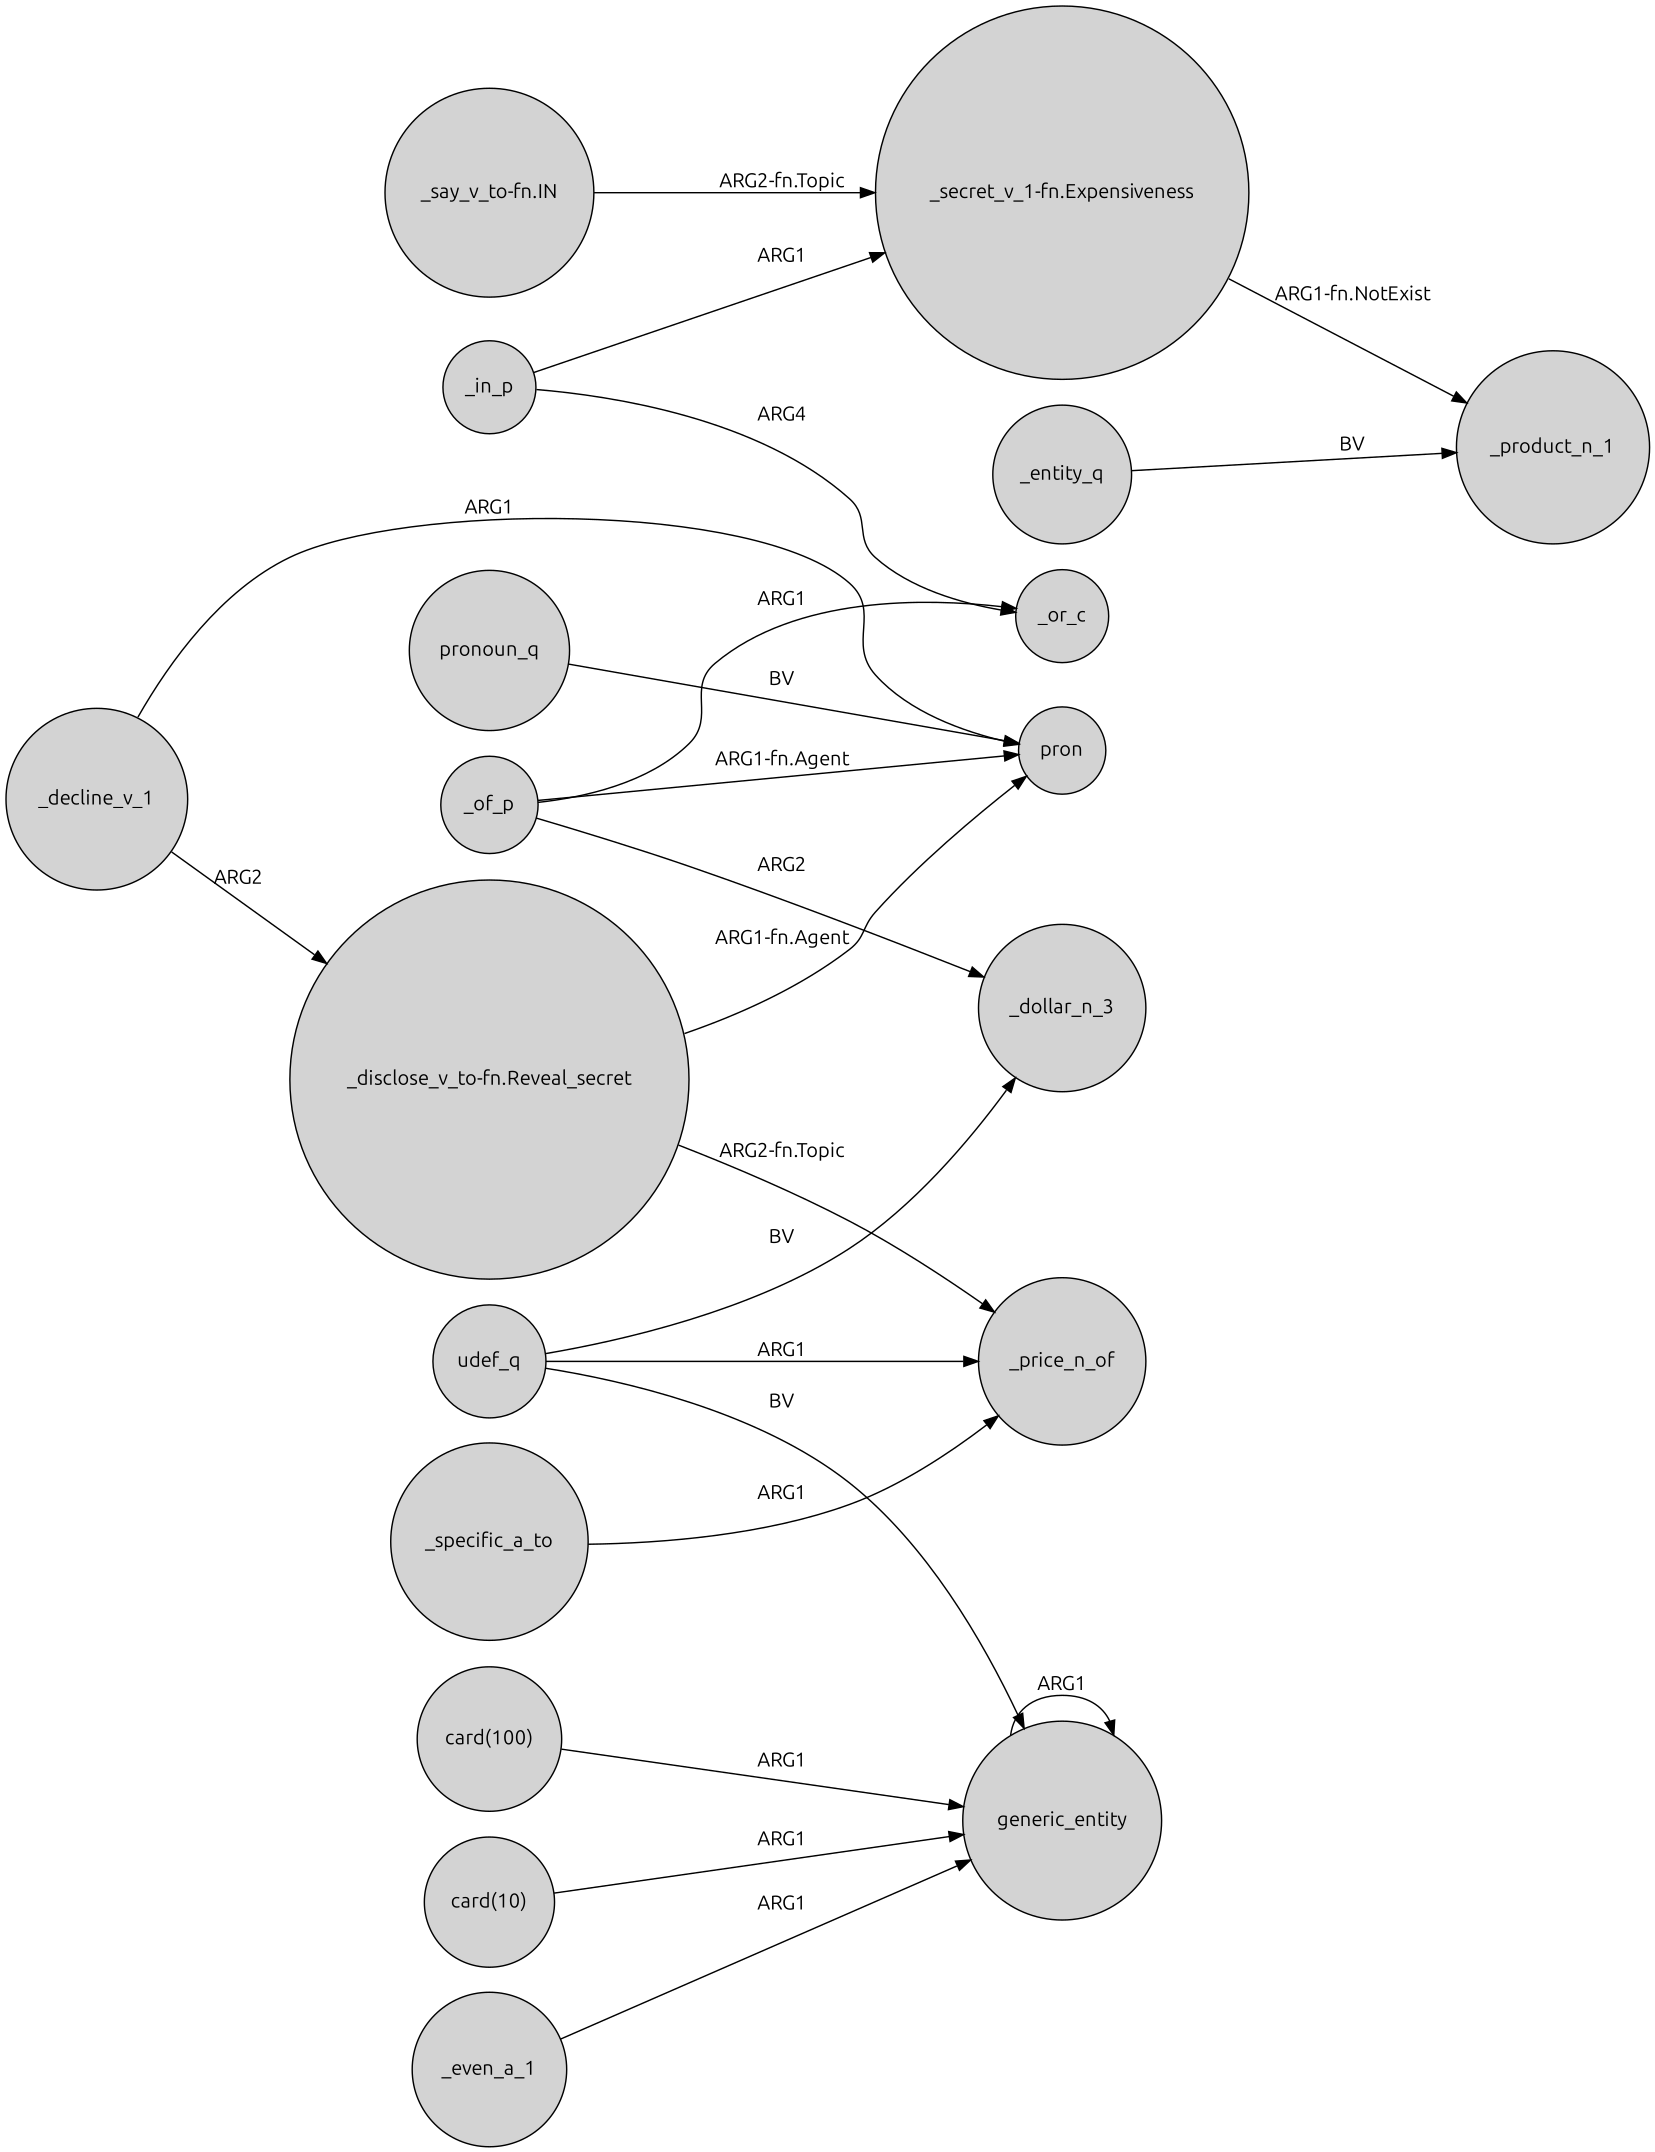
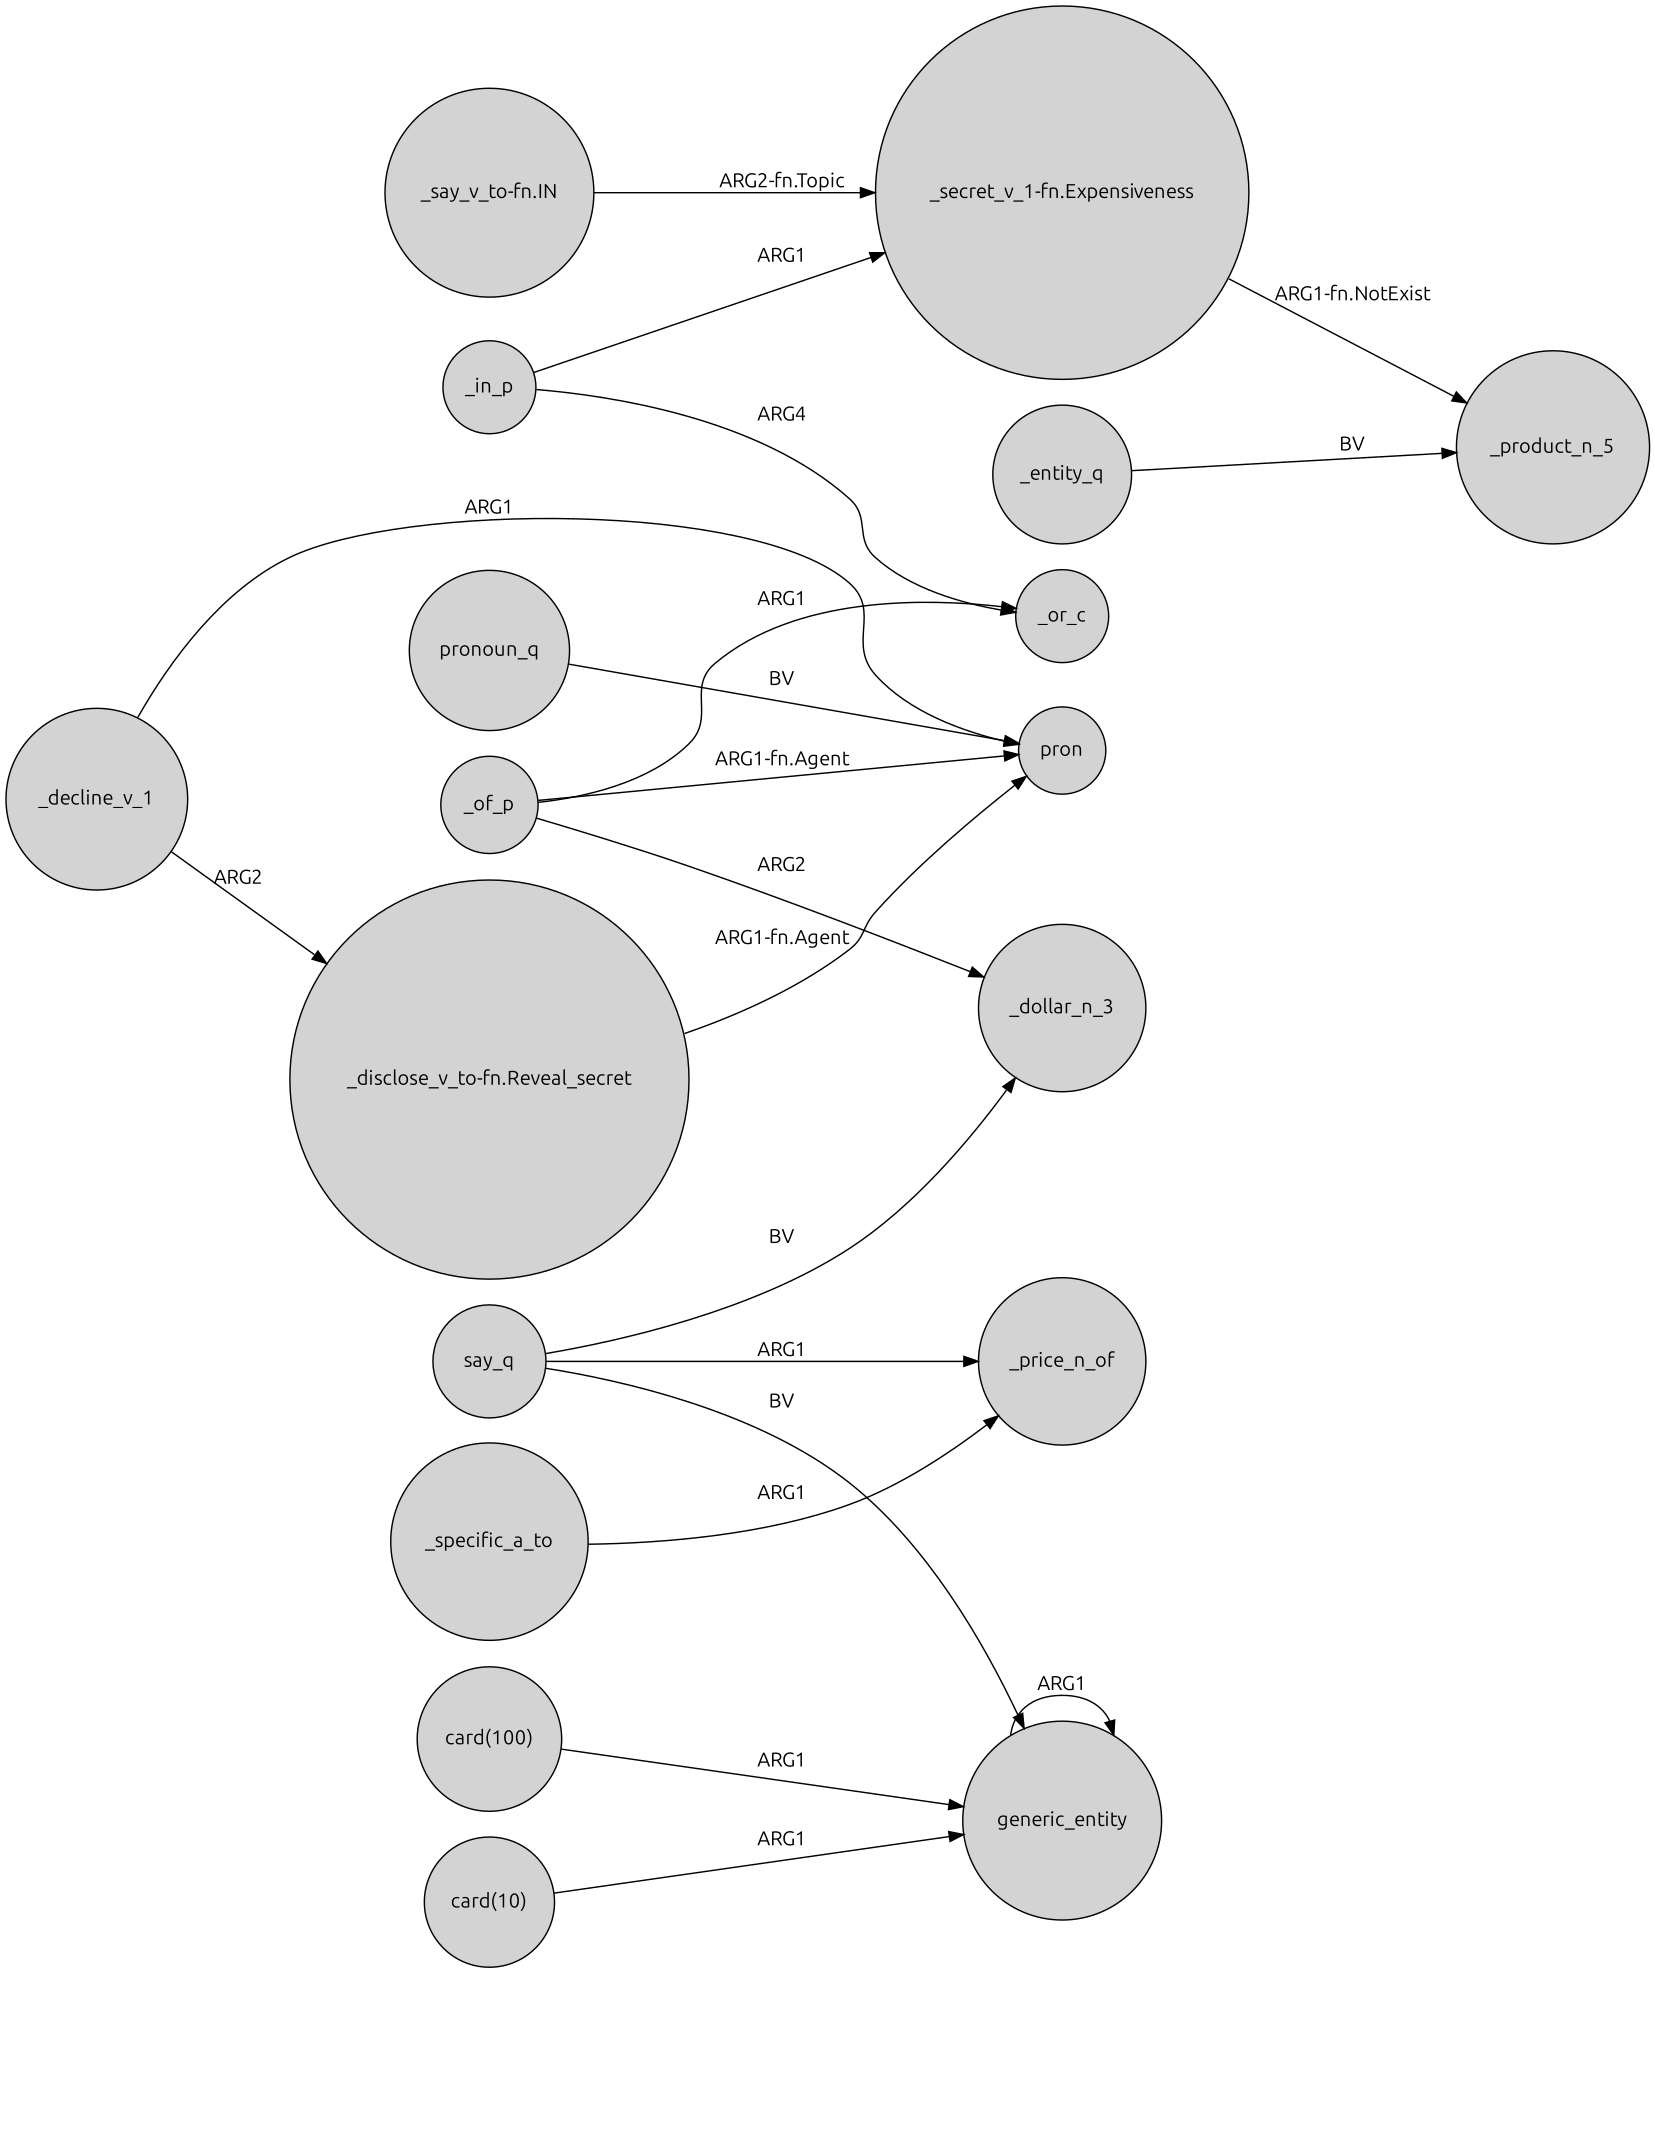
(1553, 447) -> (1553, 447)
(836, 1214) -> none
(489, 1361) -> (489, 1361)
(489, 2069) -> none
